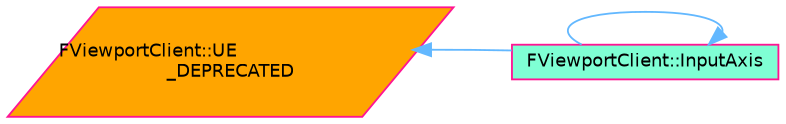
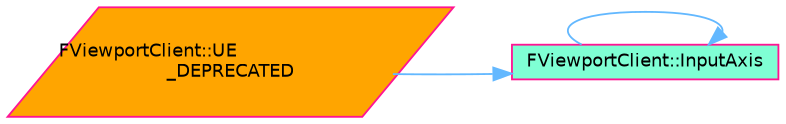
(472, 50) -> (443, 74)
